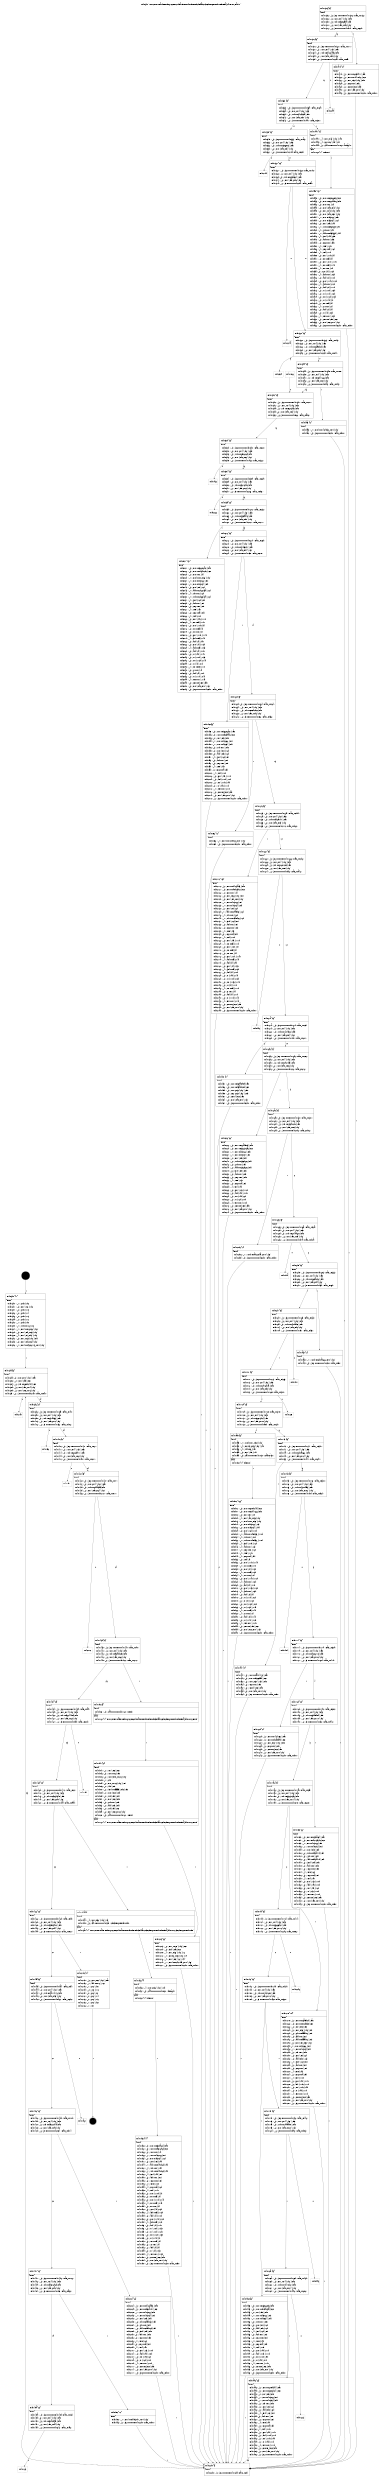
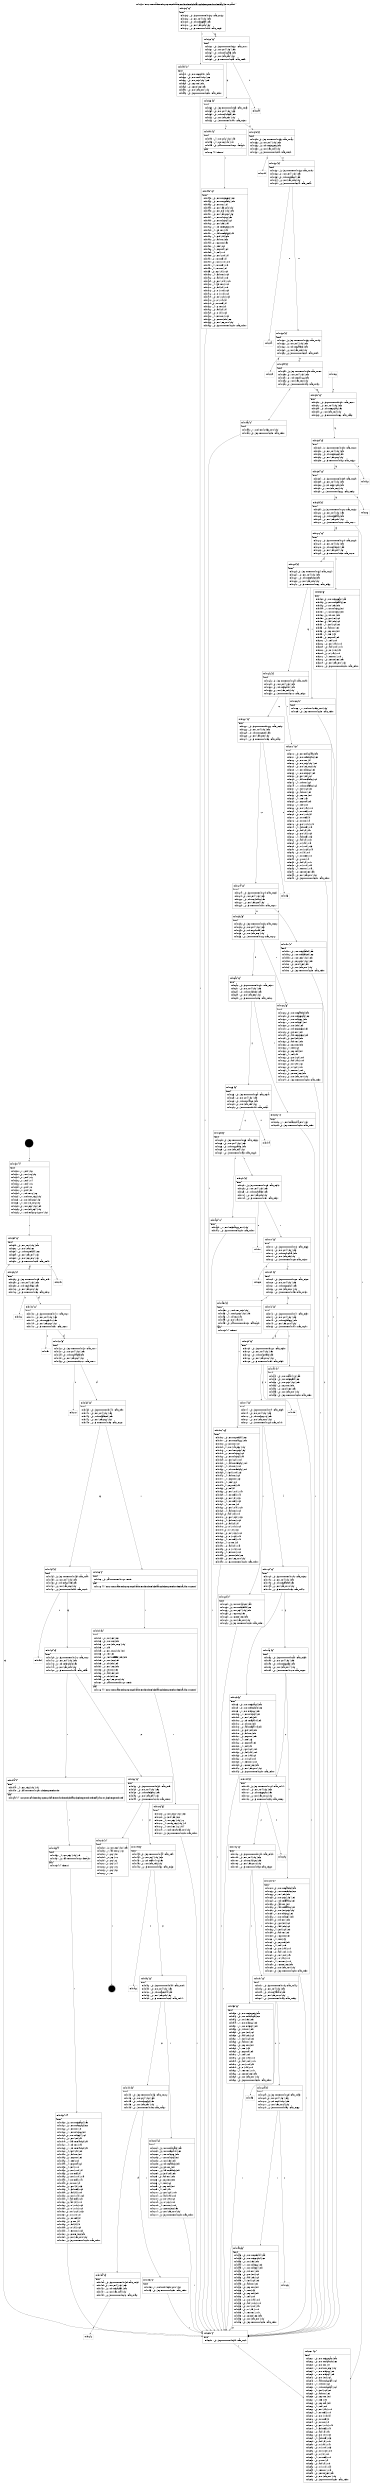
(201, 1579) -> (268, 2370)
